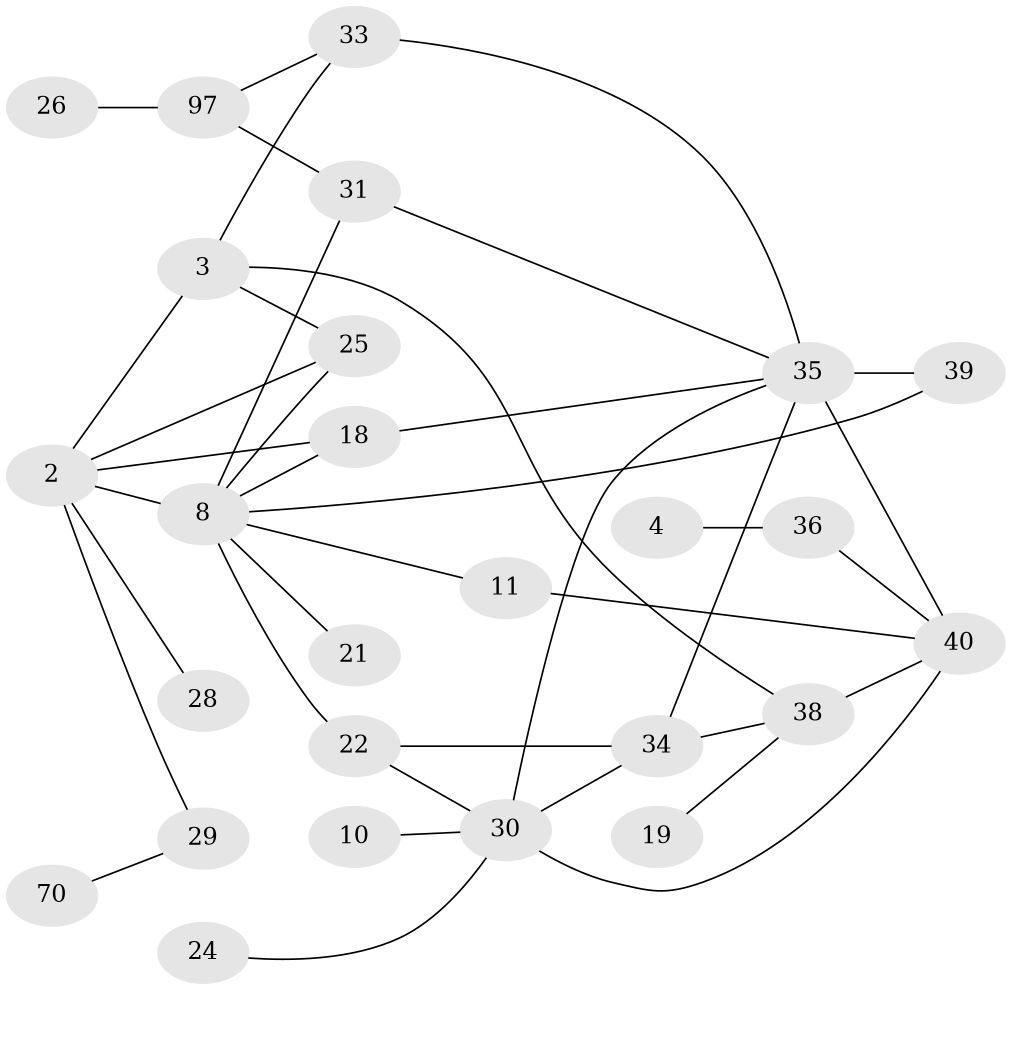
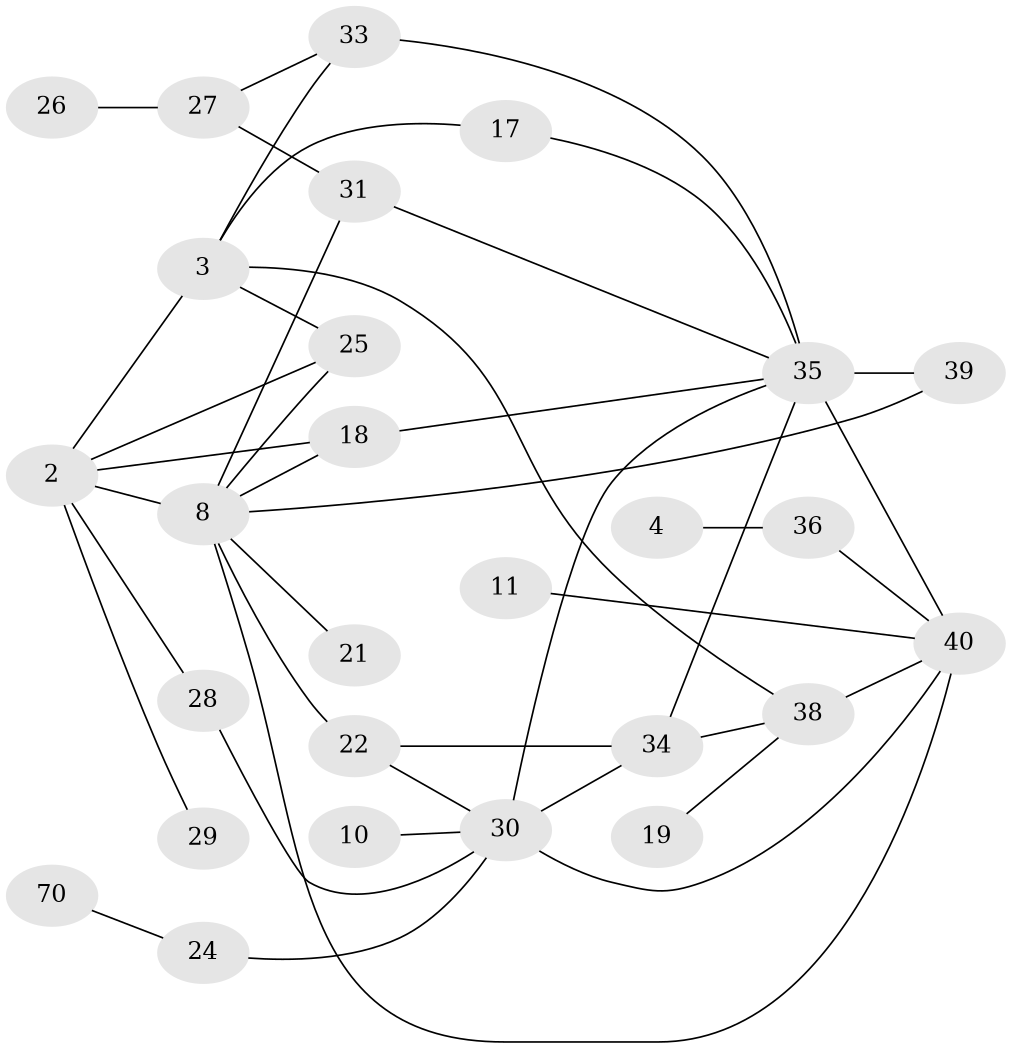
(203, 108) -> (203, 108)
none -> (506, 131)
(355, 551) -> (519, 1042)
(128, 867) -> (128, 924)
none -> (325, 889)
